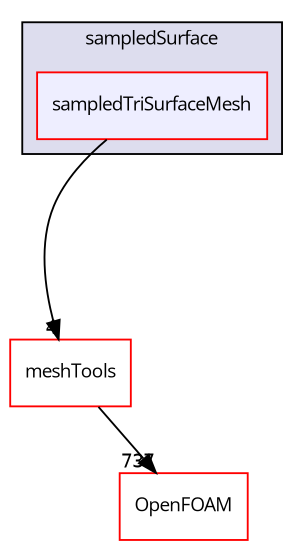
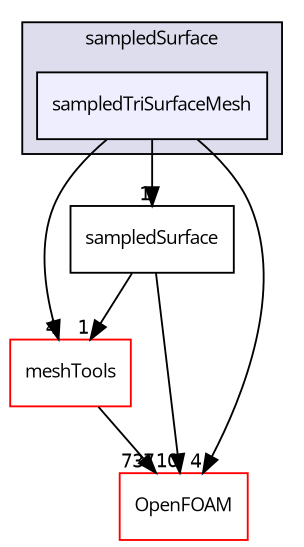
(152, 106) -> (152, 106)
none -> (152, 239)
none -> (263, 292)
